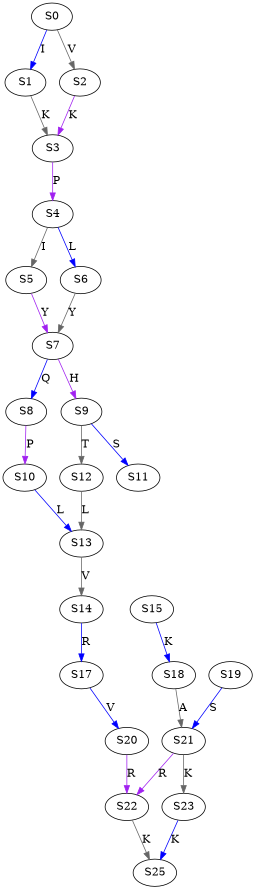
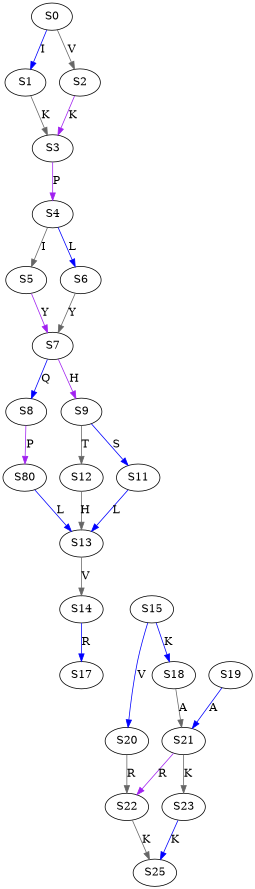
(25, 478) -> (25, 478)
none -> (112, 508)
(85, 511) -> (85, 511)
(102, 705) -> (136, 671)
(213, 708) -> (213, 708)
(127, 770) -> (127, 770)
